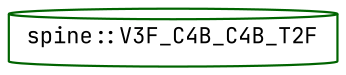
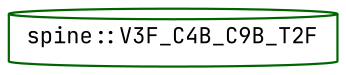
(173, 38) -> (173, 38)
